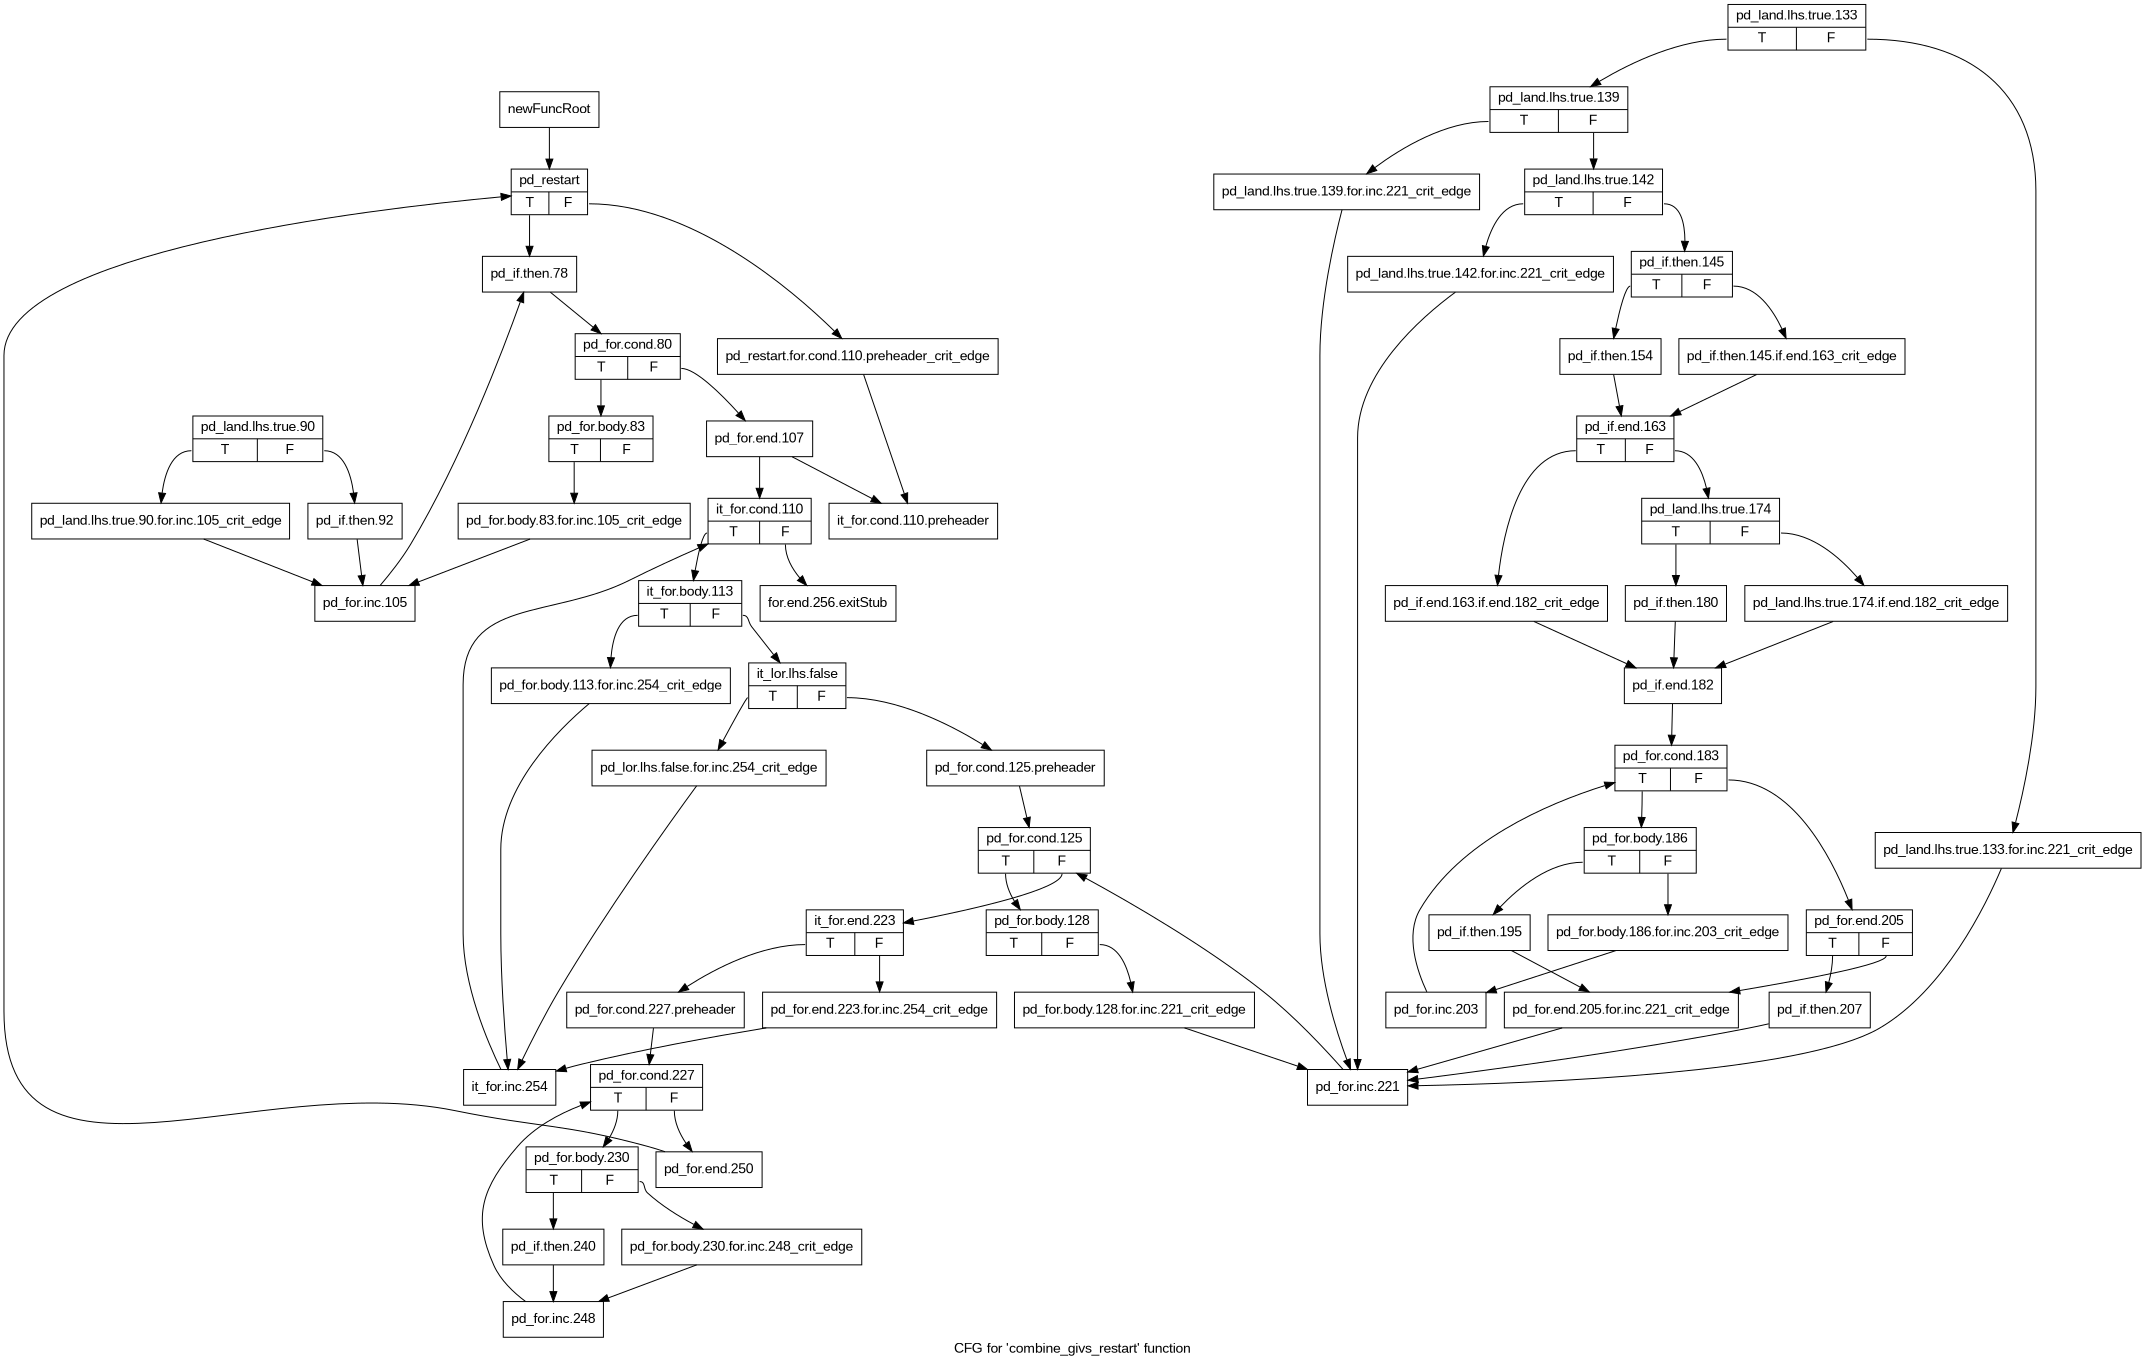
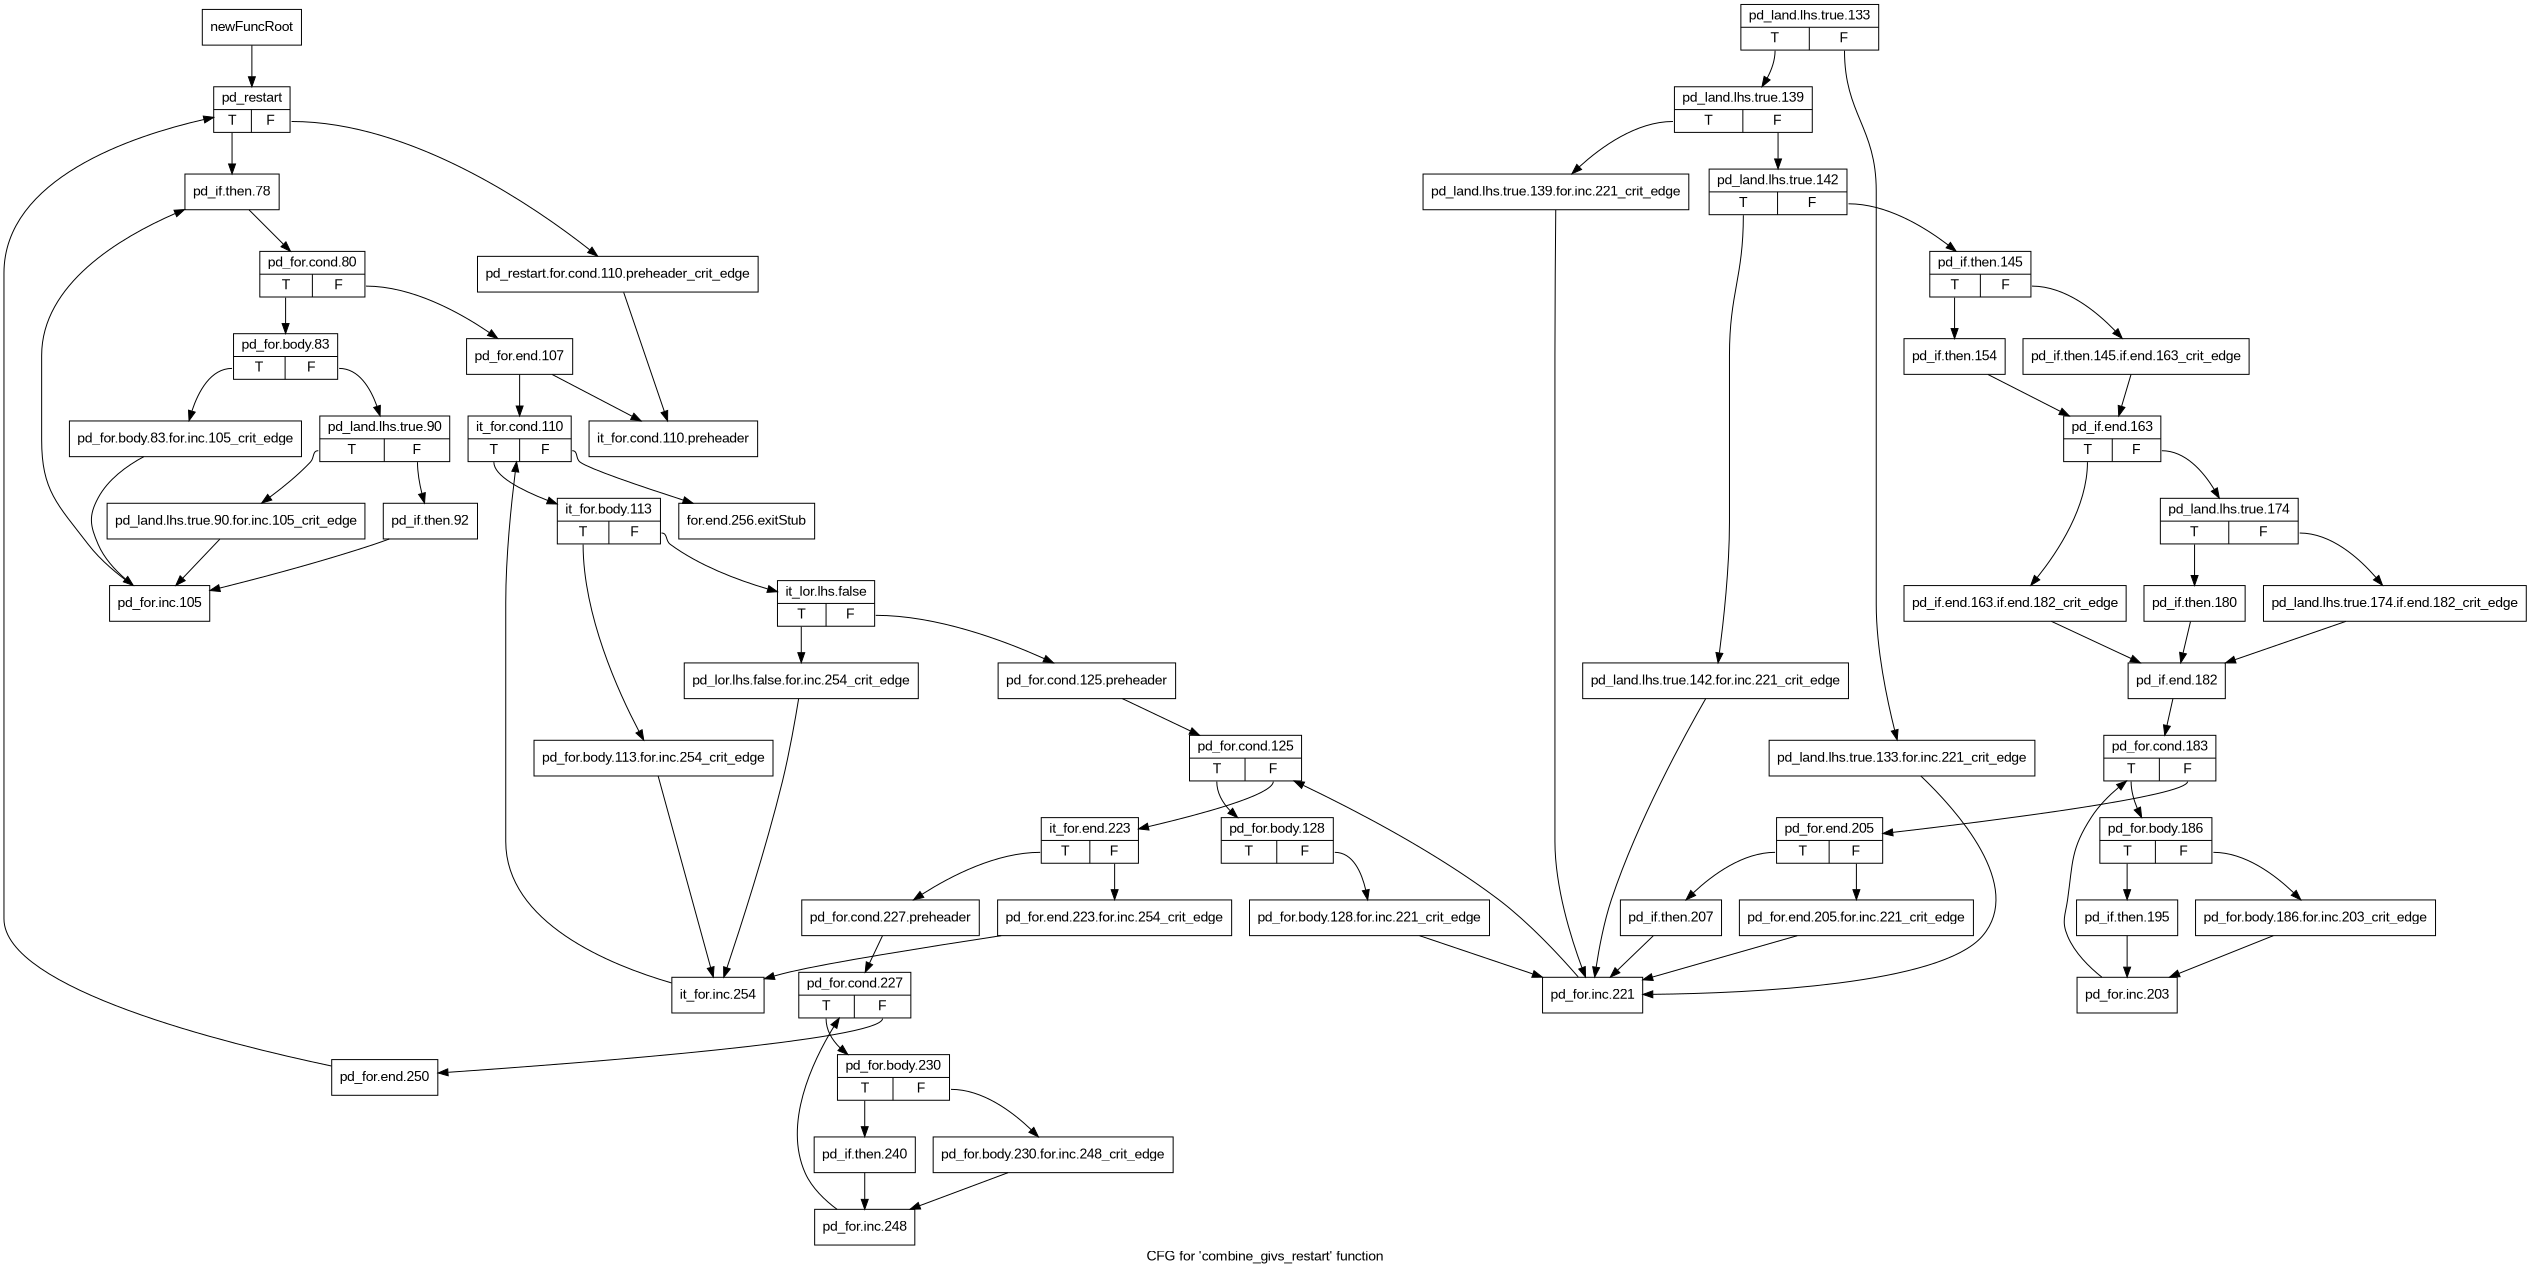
none -> (364, 381)
(1542, 967) -> (2127, 951)
